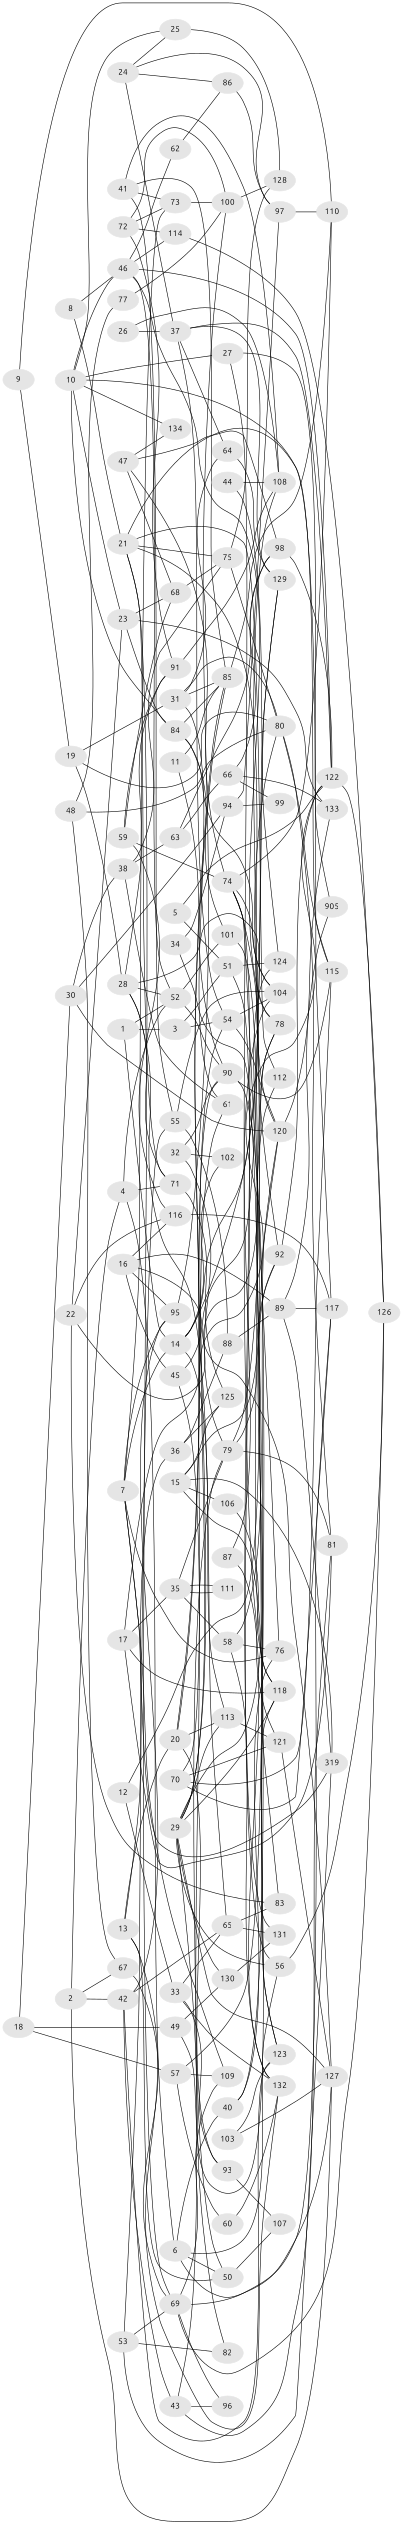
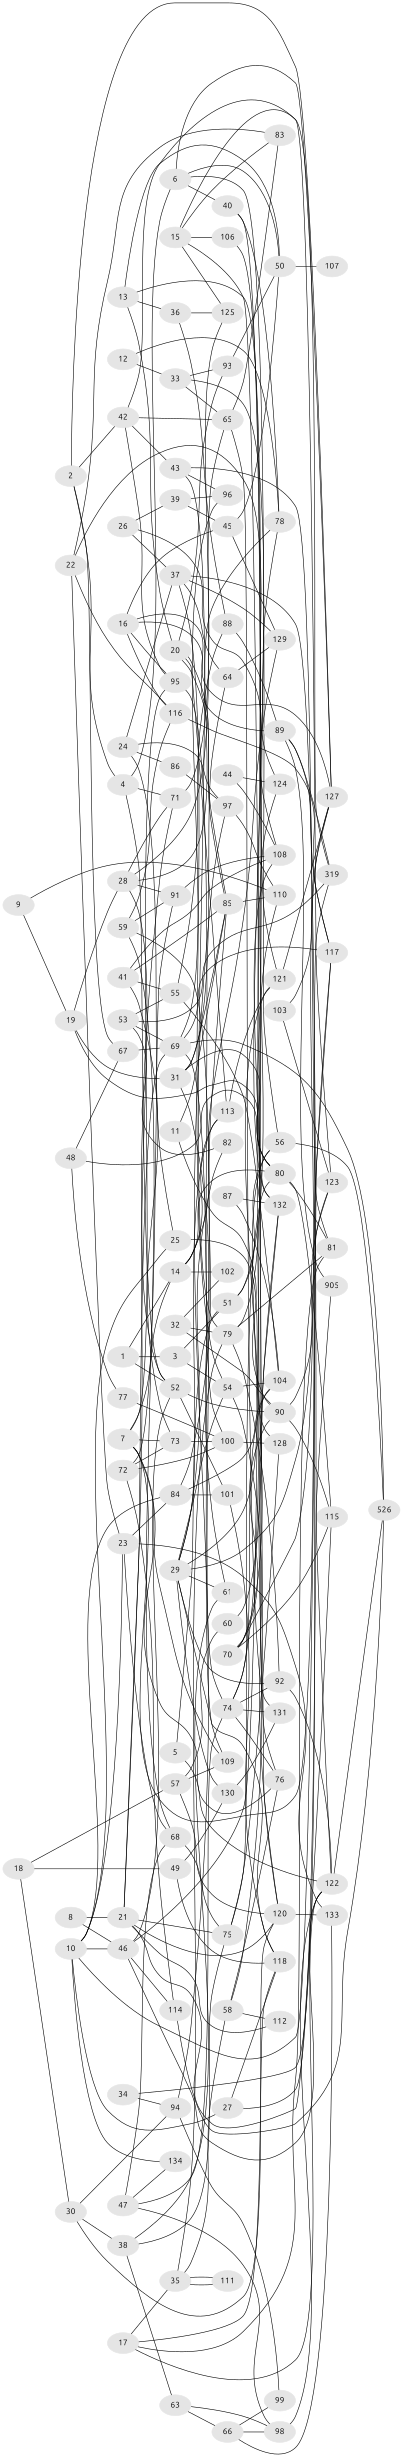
(175, 149) -> none
none -> (175, 500)
(384, 1313) -> (384, 1510)
(254, 2197) -> (254, 316)
